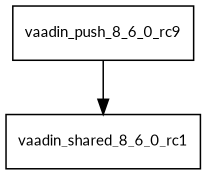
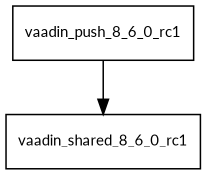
(103, 33) -> (103, 33)
